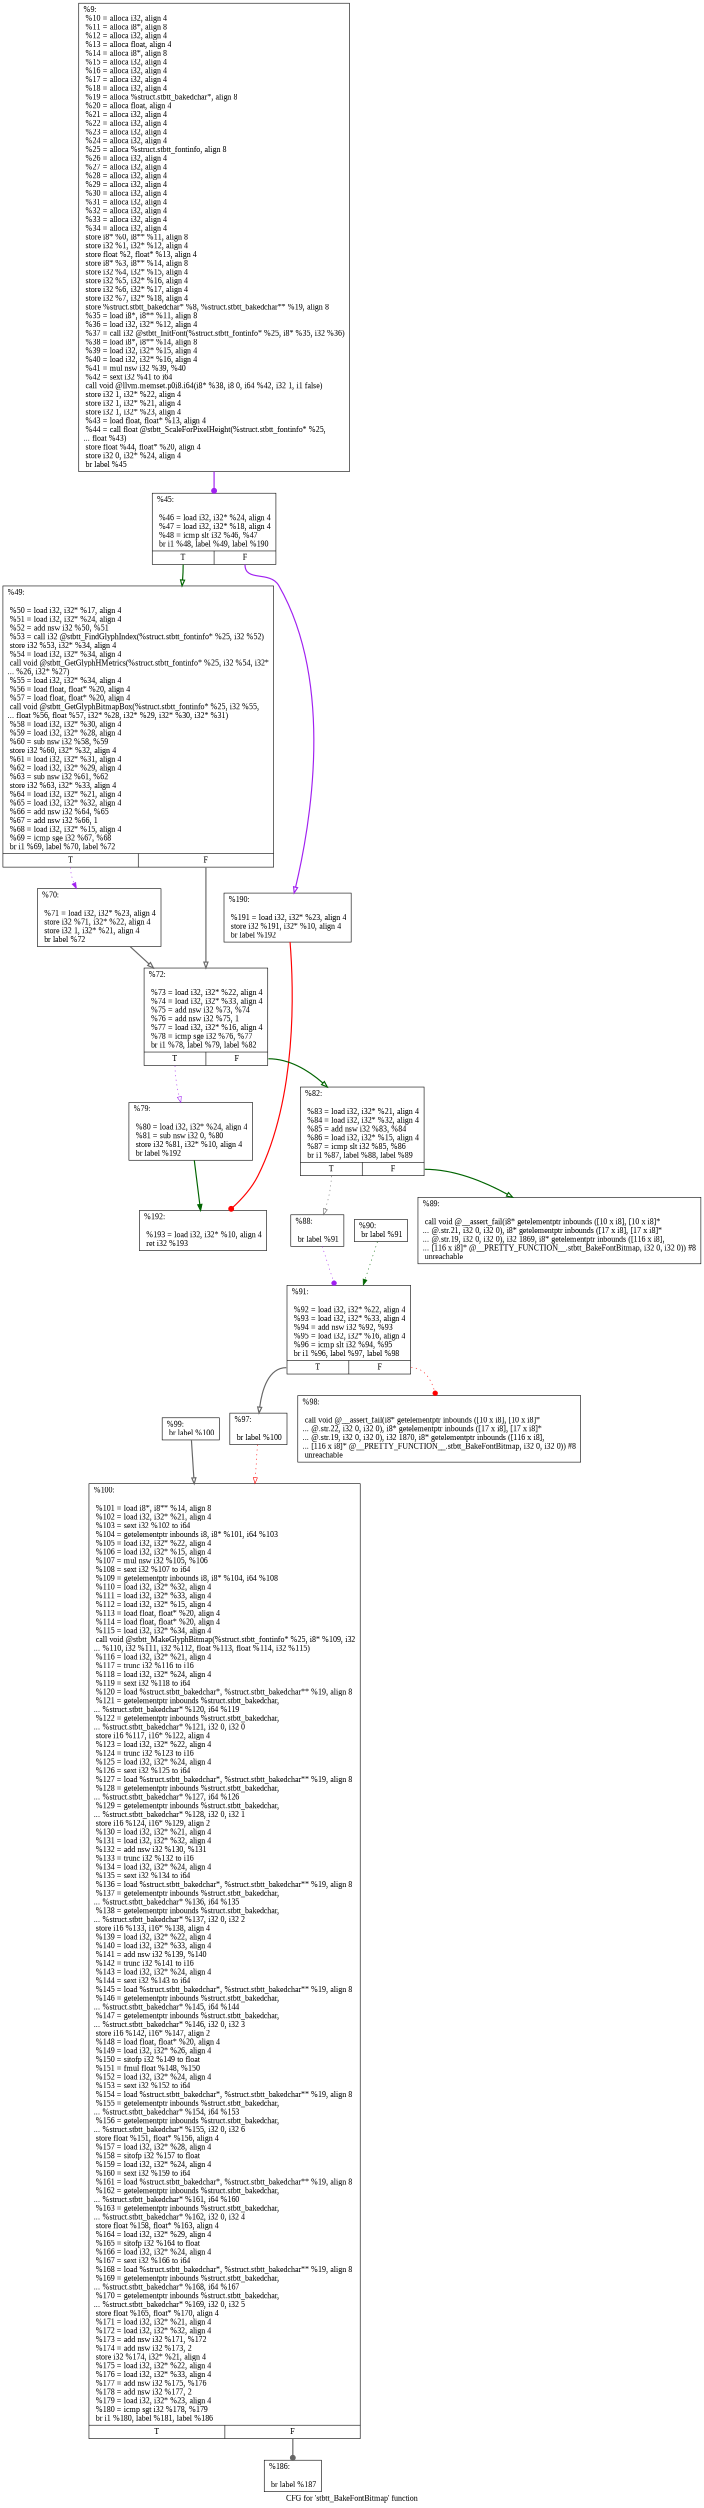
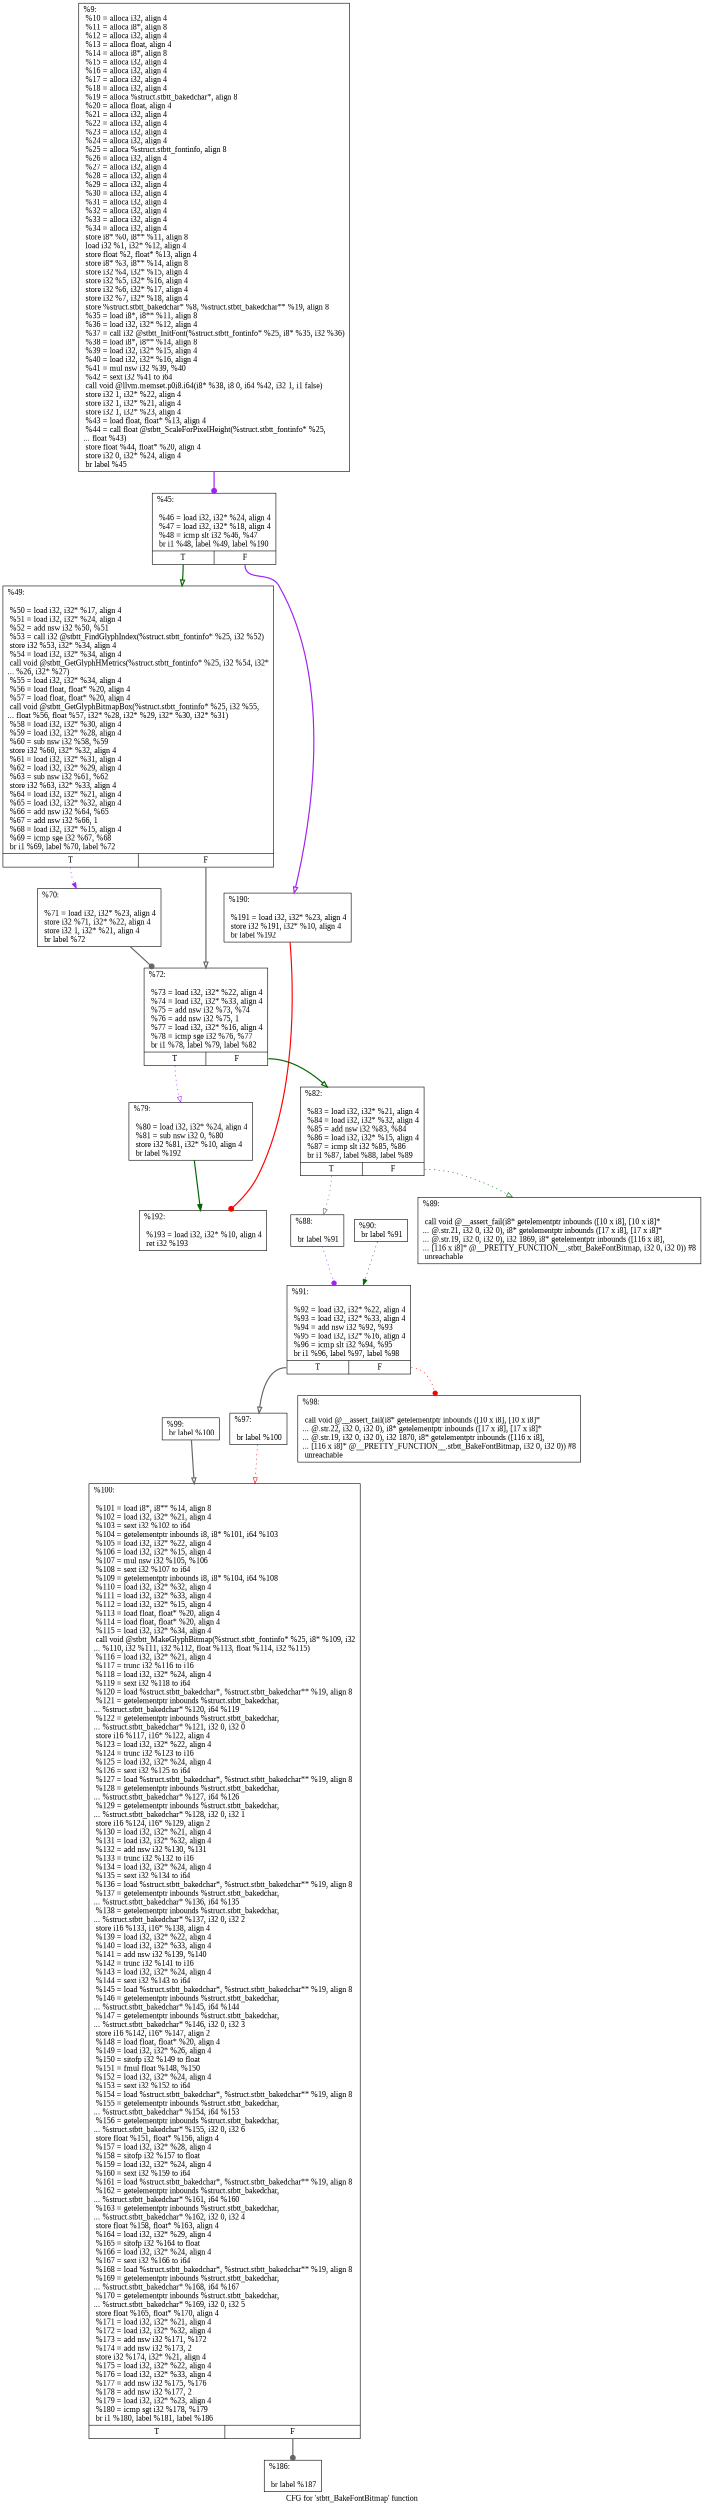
(136, 246) -> (135, 246)
(140, 955) -> (140, 956)
(467, 1177) -> (467, 1177)
